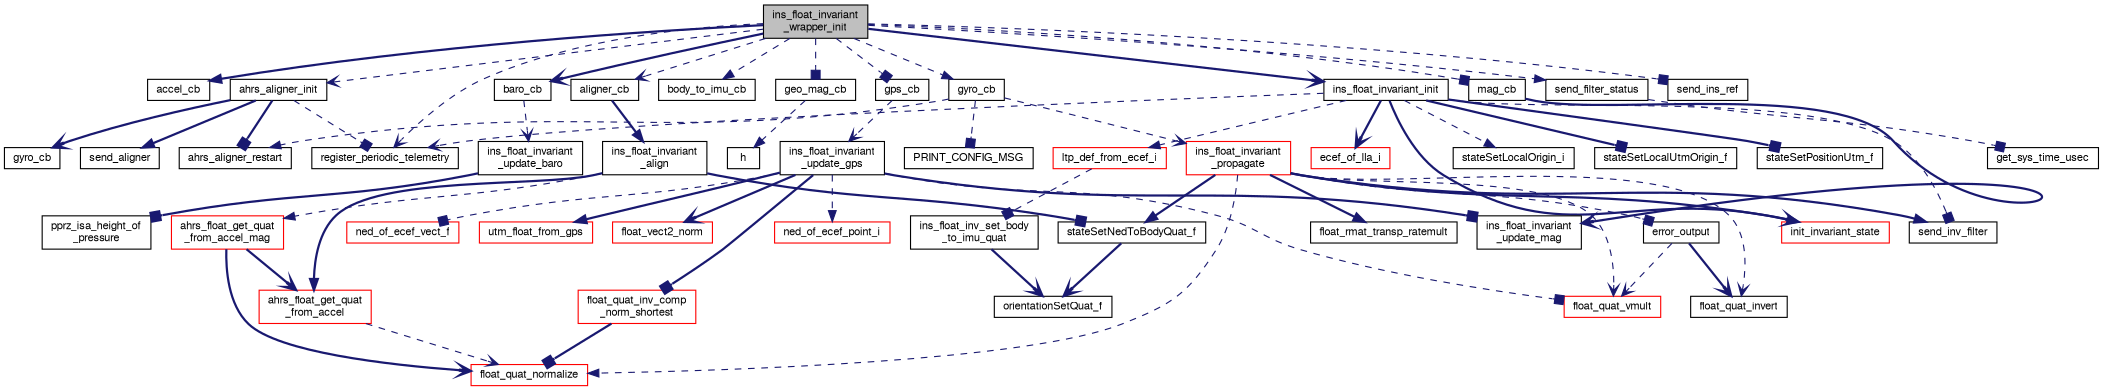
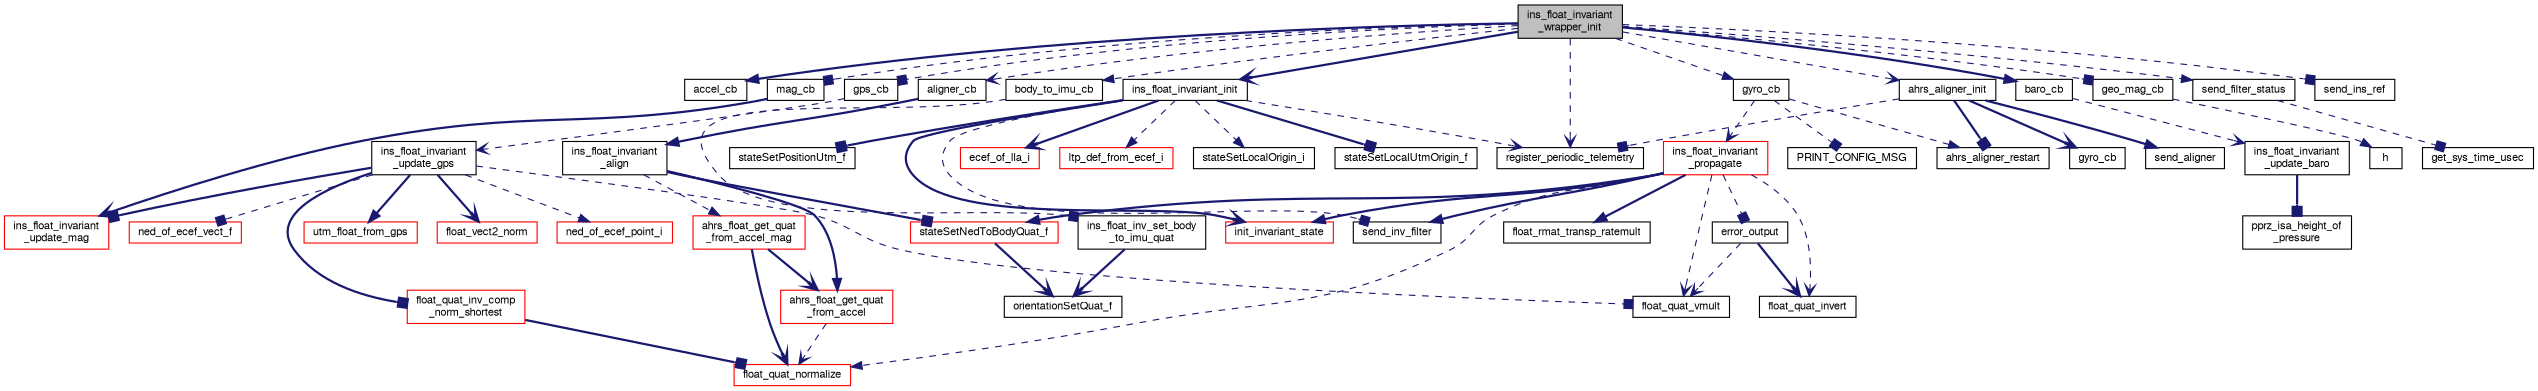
(663, 55) -> (1909, 63)
(1062, 184) -> (719, 175)
(1132, 232) -> (984, 232)
(1529, 232) -> (57, 232)
(1612, 307) -> (1681, 307)
